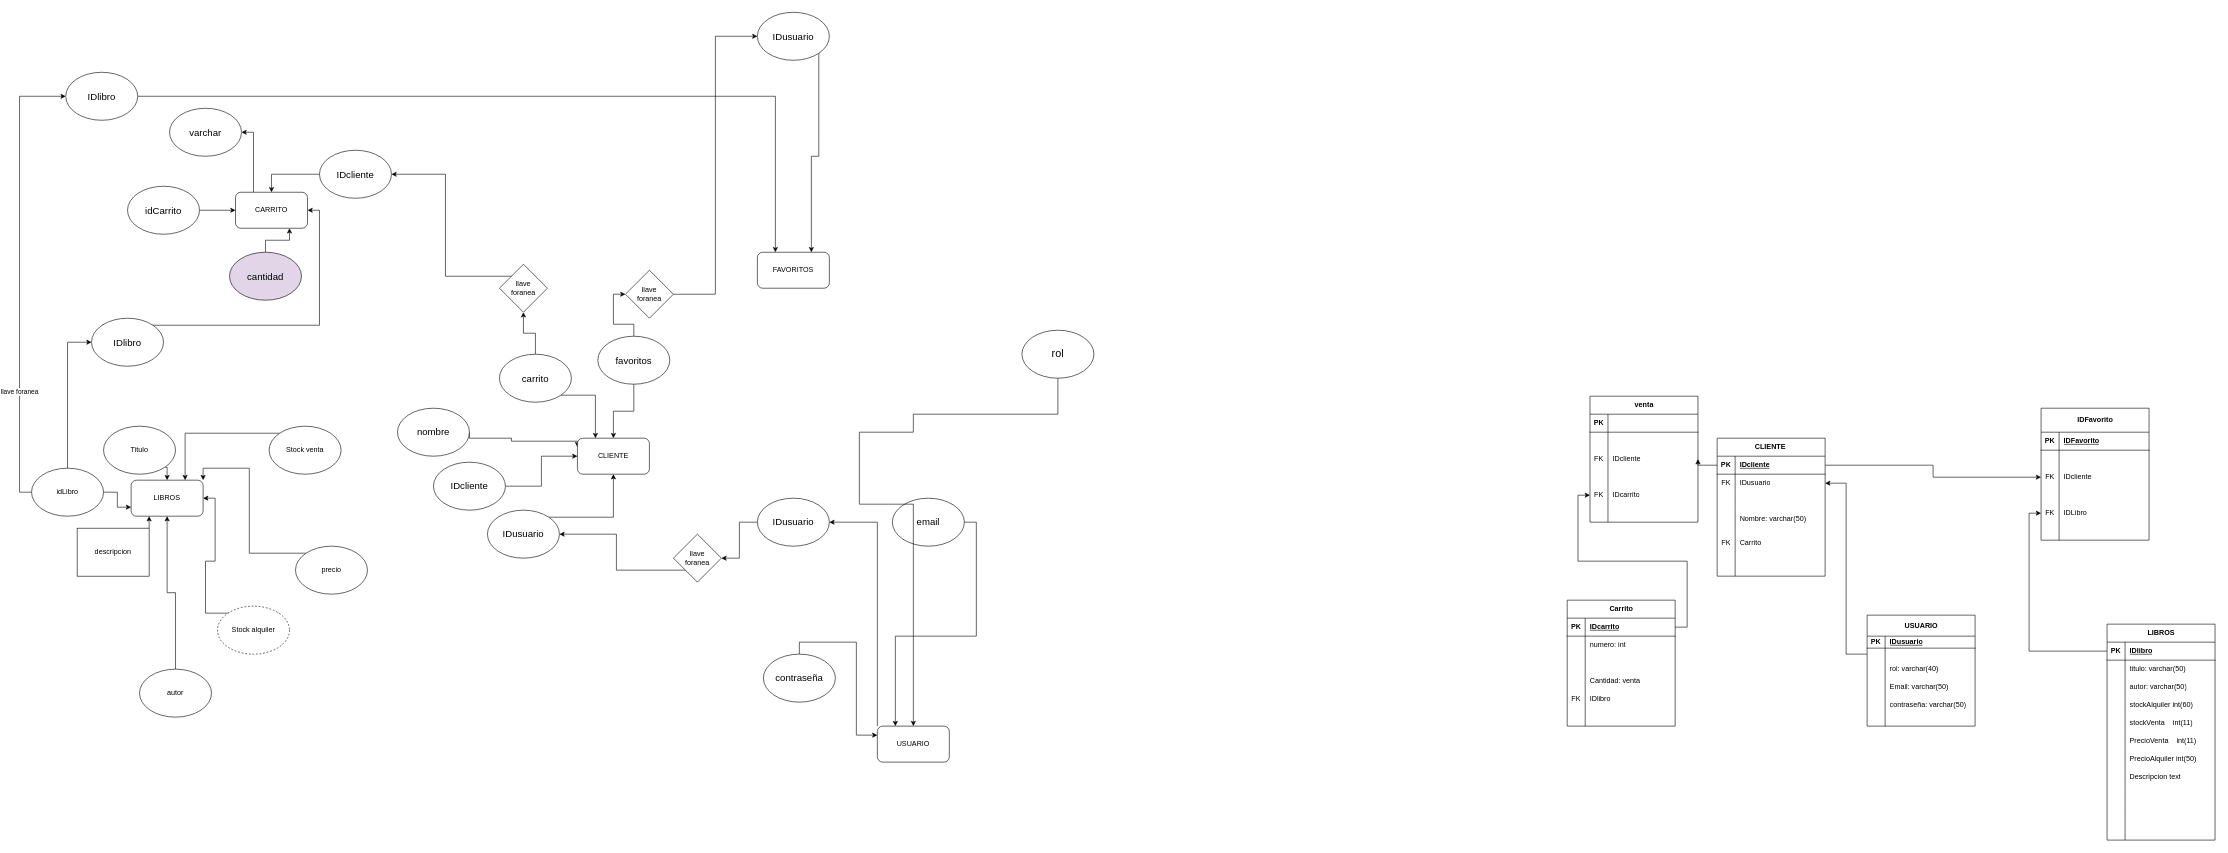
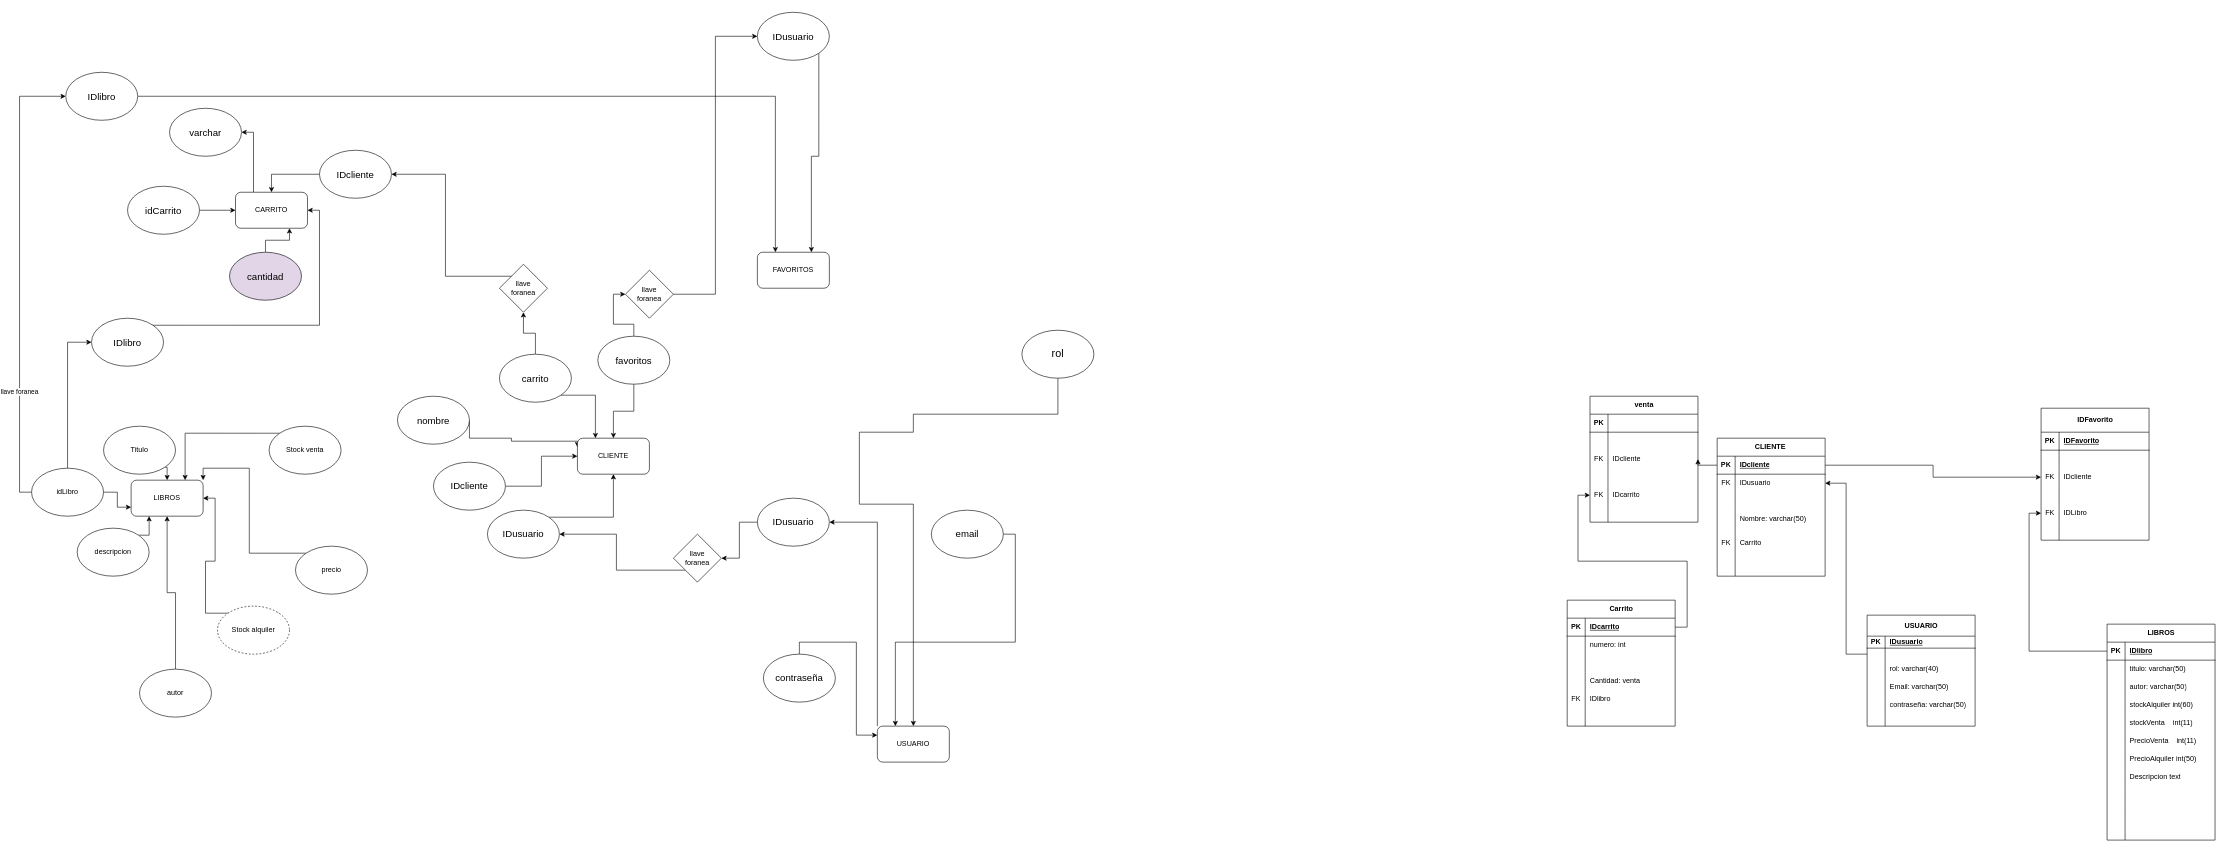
(434, 432) -> (434, 420)
(929, 522) -> (968, 534)
(113, 552) -> (113, 552)
